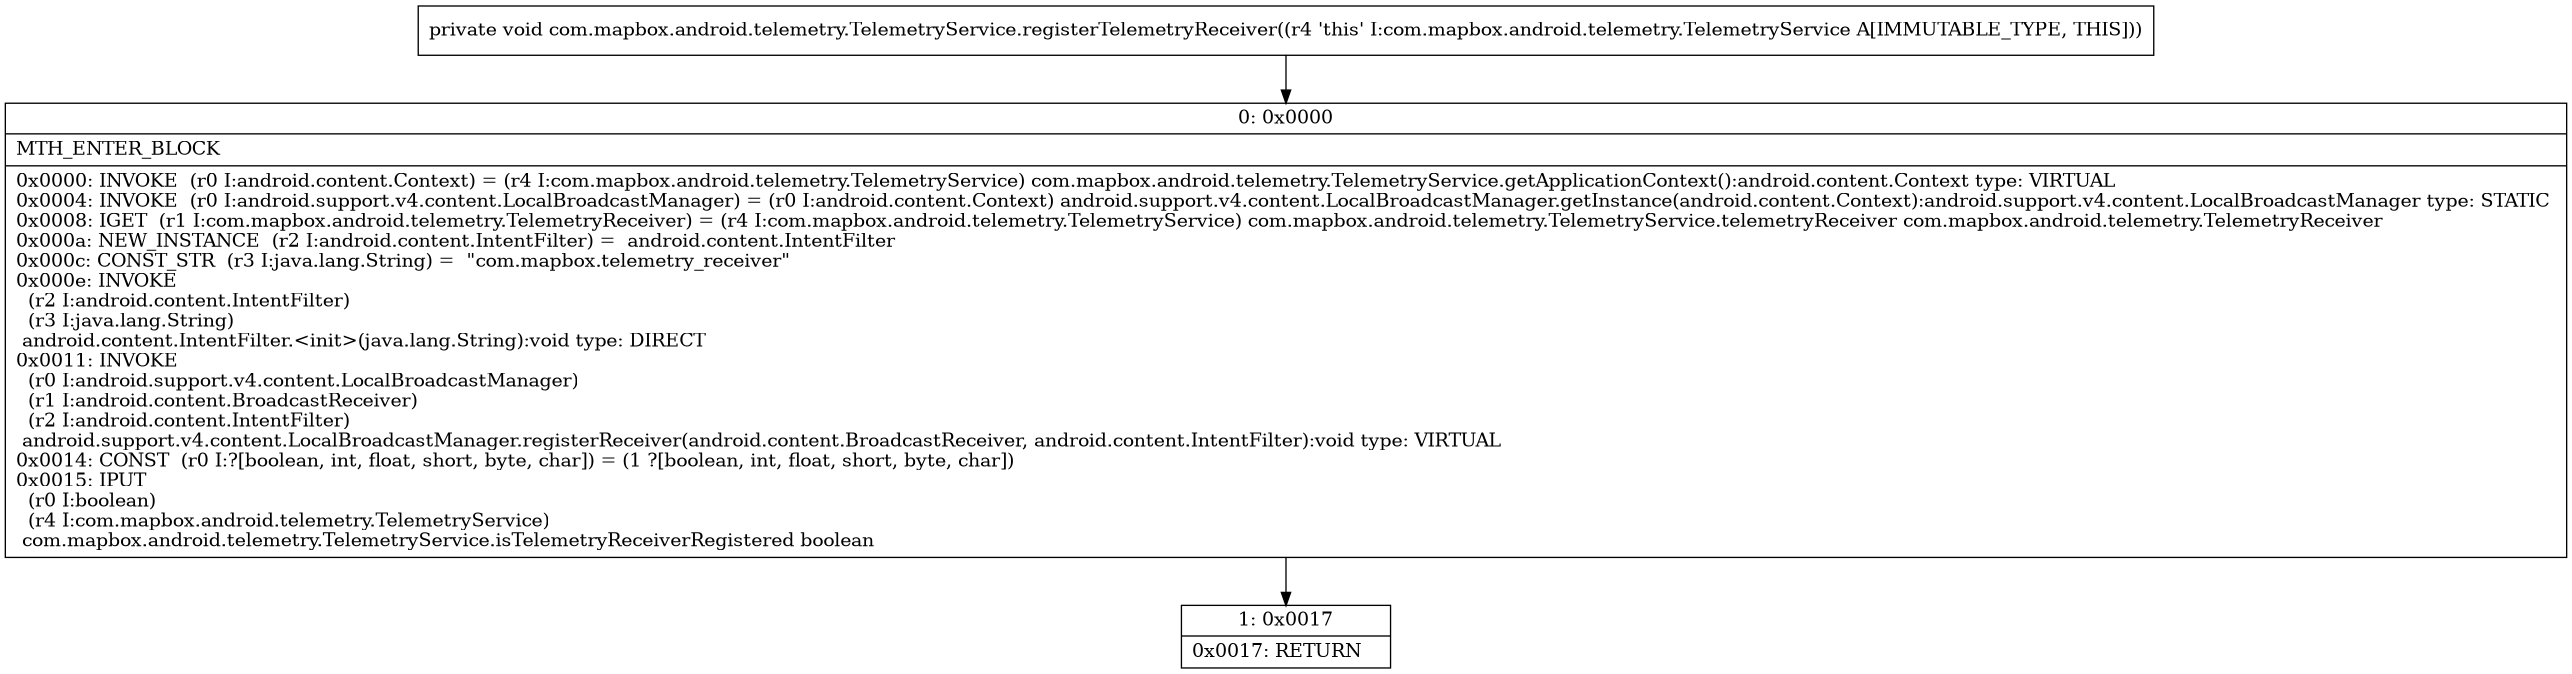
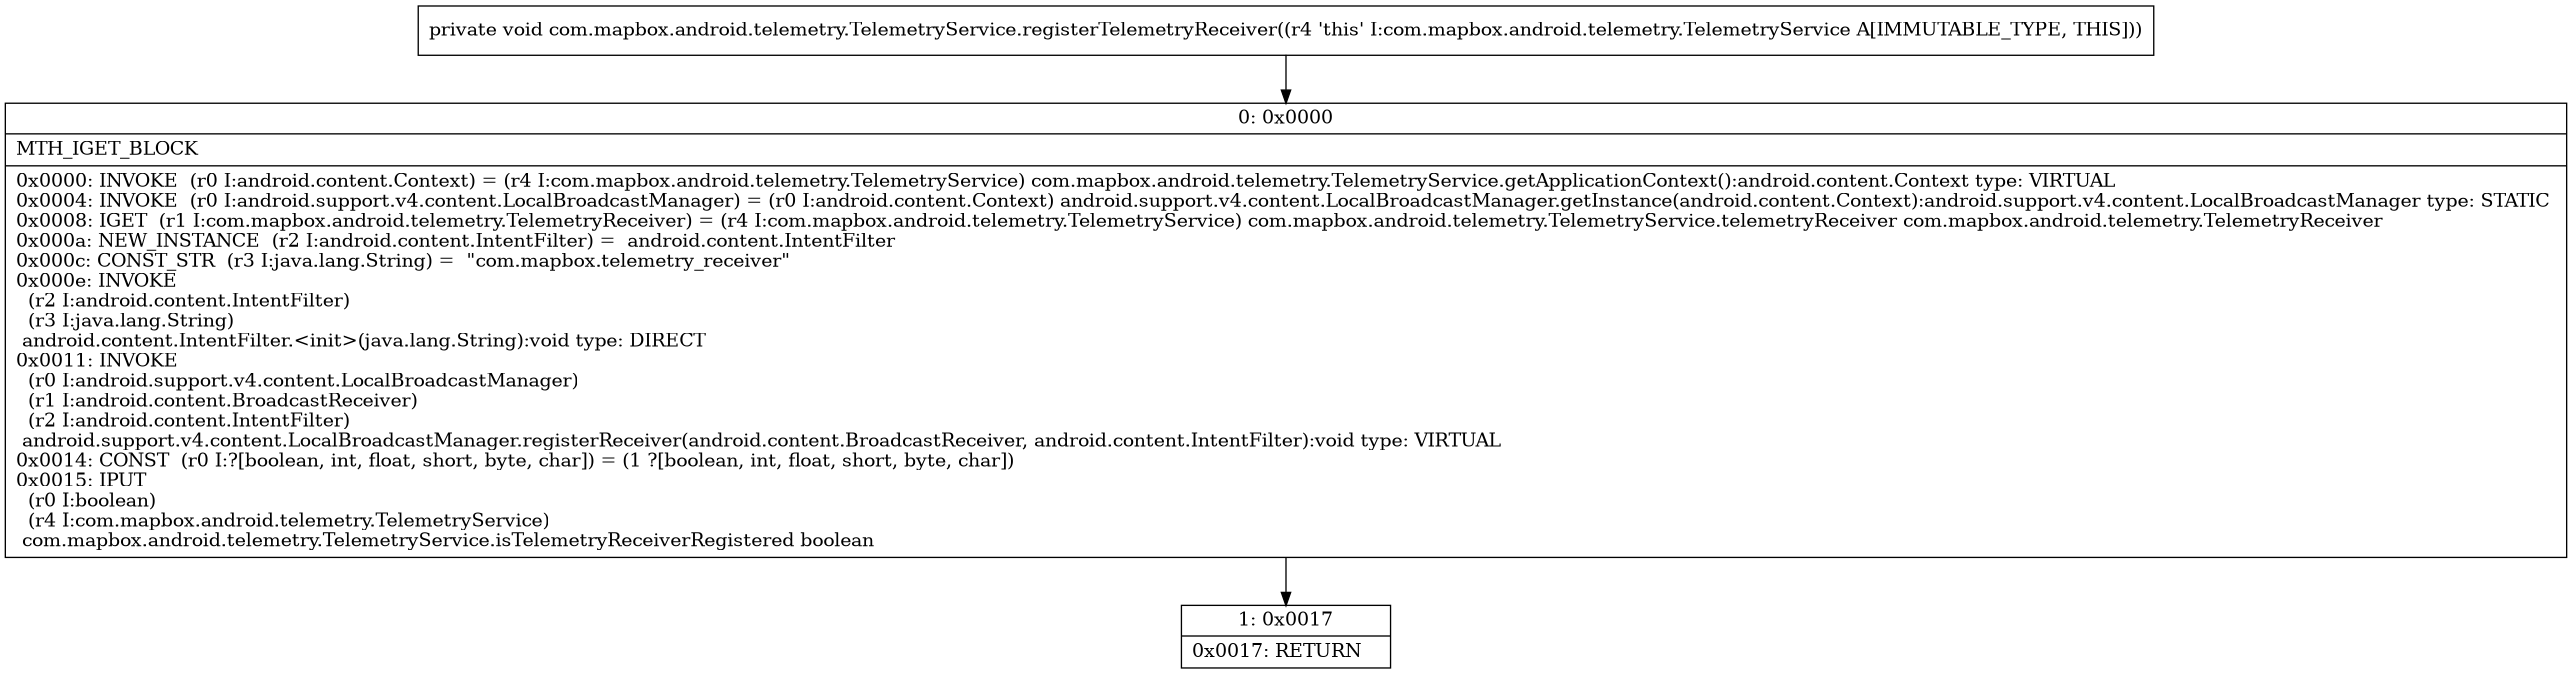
(119, 149) -> (107, 149)
